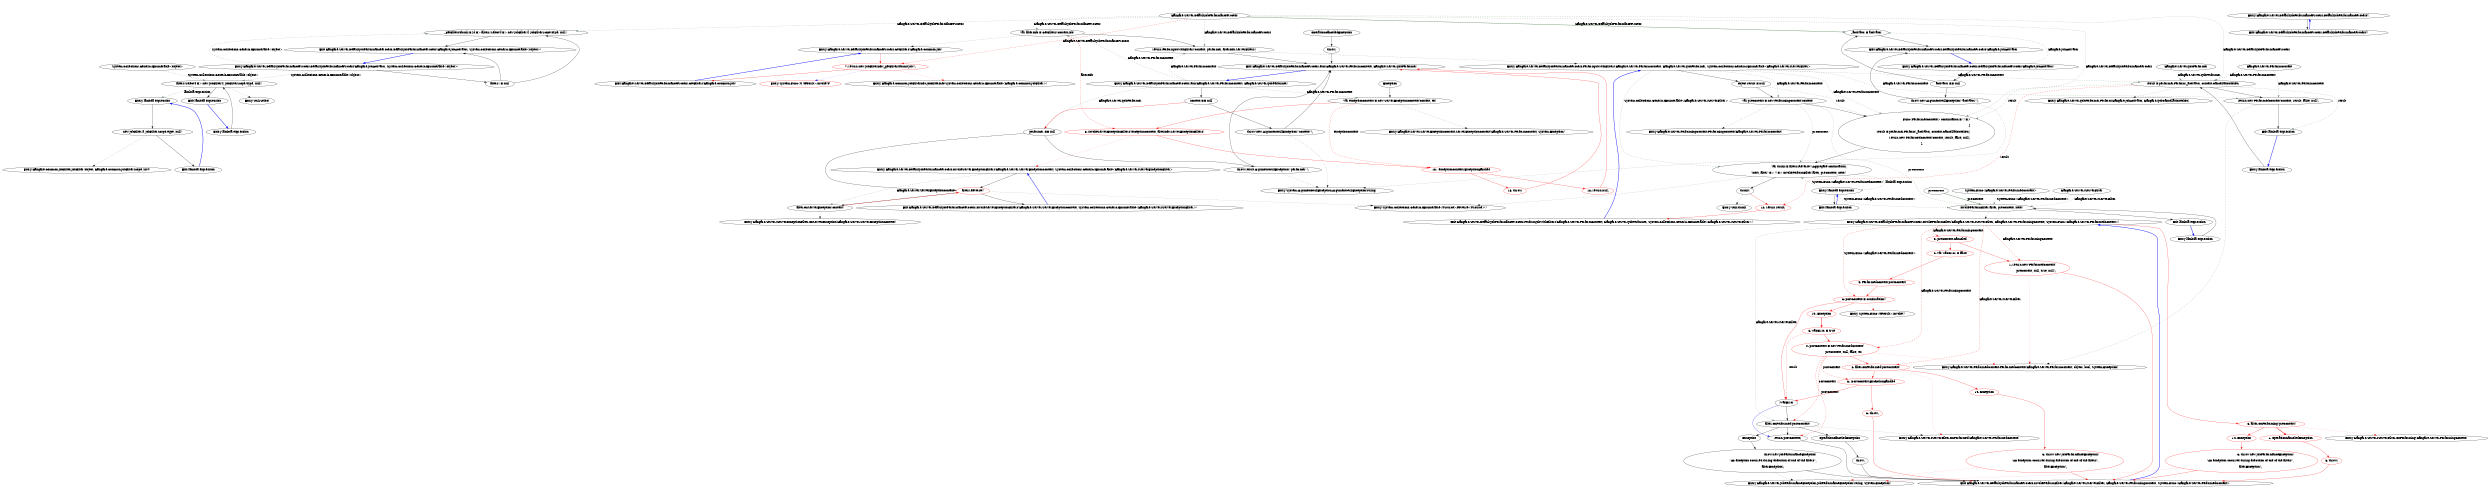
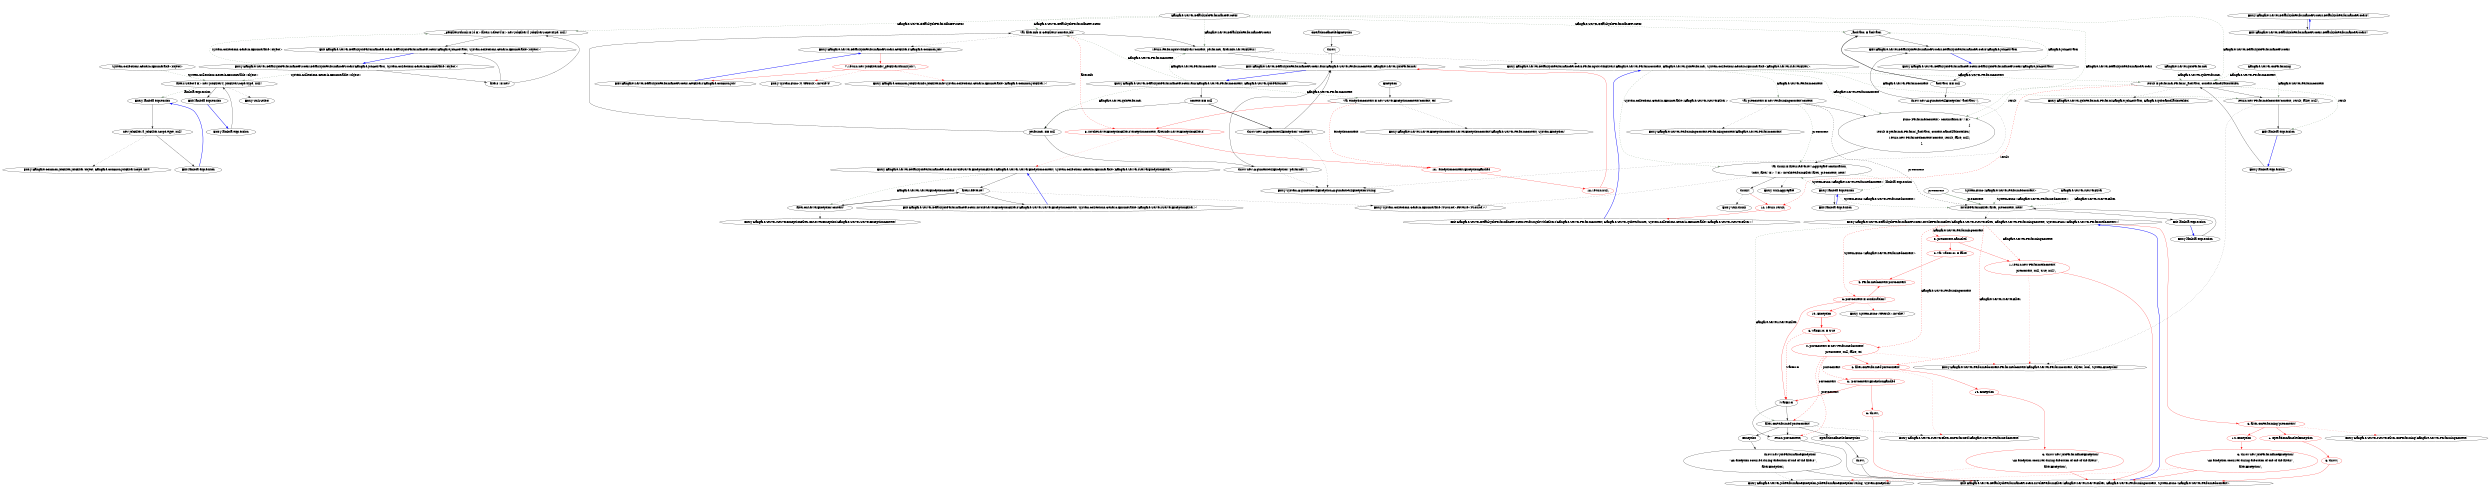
(1545, 24) -> (1545, 24)
(1046, 43) -> none
(2269, 67) -> (2269, 67)
(1875, 70) -> (1875, 70)
(841, 75) -> (841, 75)
(500, 84) -> (500, 84)
(800, 84) -> (800, 84)
(1751, 84) -> none
(1113, 108) -> (1113, 108)
(1239, 116) -> (1239, 116)
(855, 153) -> (589, 84)
(1872, 162) -> (1872, 162)
(1273, 170) -> (1273, 170)
(973, 191) -> (973, 191)
(1515, 191) -> none
none -> (1779, 191)
(900, 199) -> (900, 199)
(1873, 290) -> (1873, 292)
(1793, 367) -> (1793, 367)
(1874, 374) -> none
(1755, 418) -> (1755, 418)
(2280, 431) -> (2280, 431)
